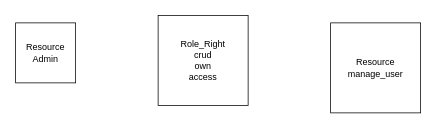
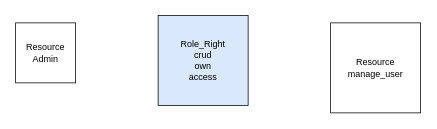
(203, 60) -> (203, 60)
